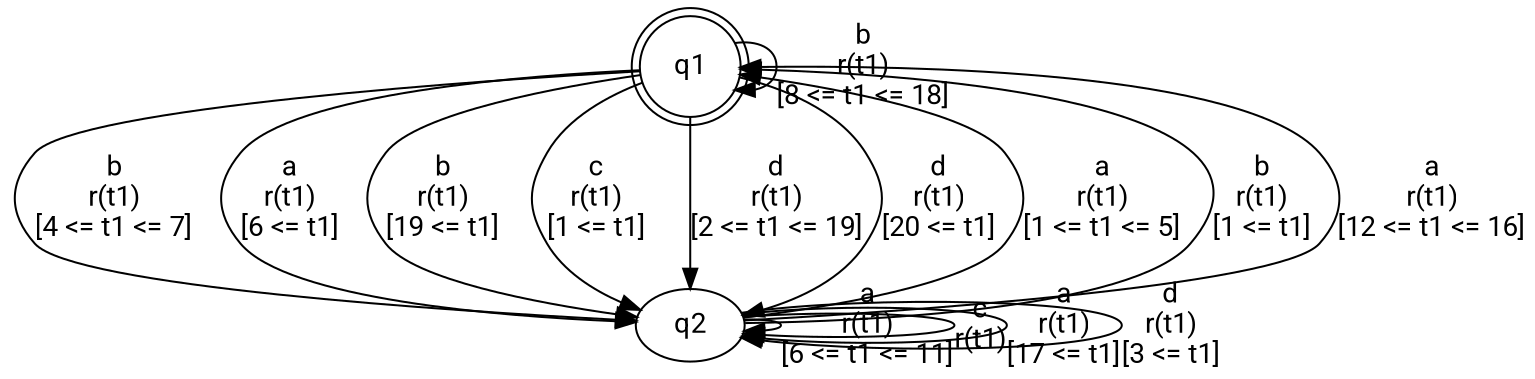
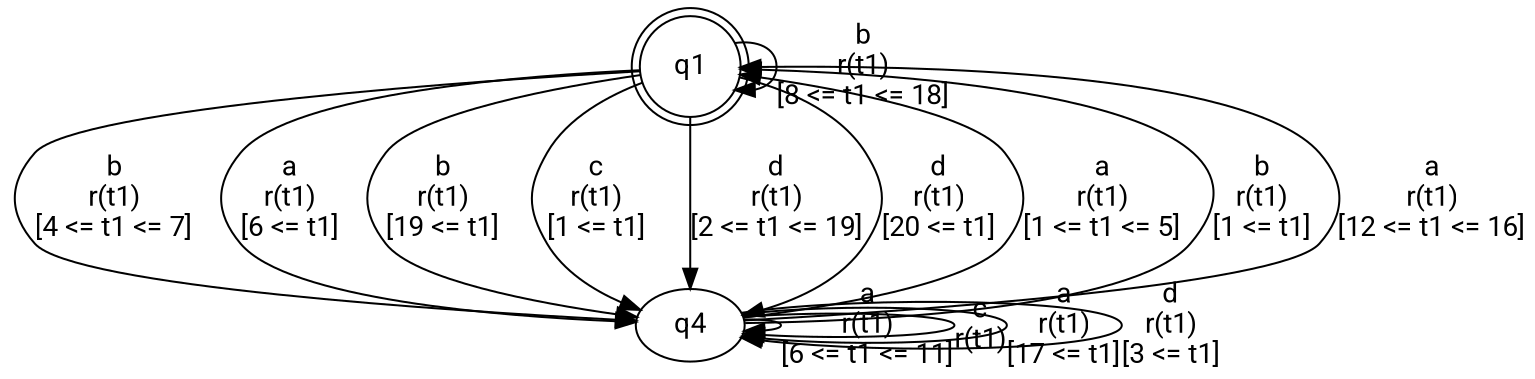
(690, 325) -> (690, 325)
